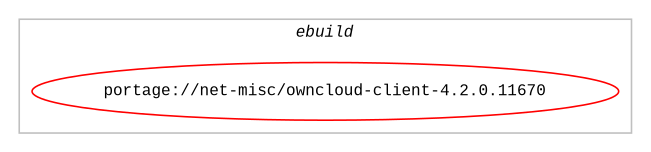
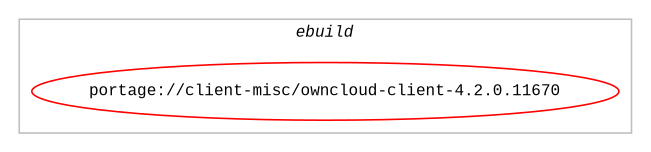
(325, 91) -> (325, 91)
